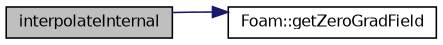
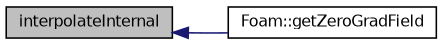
(193, 12) -> (208, 33)
